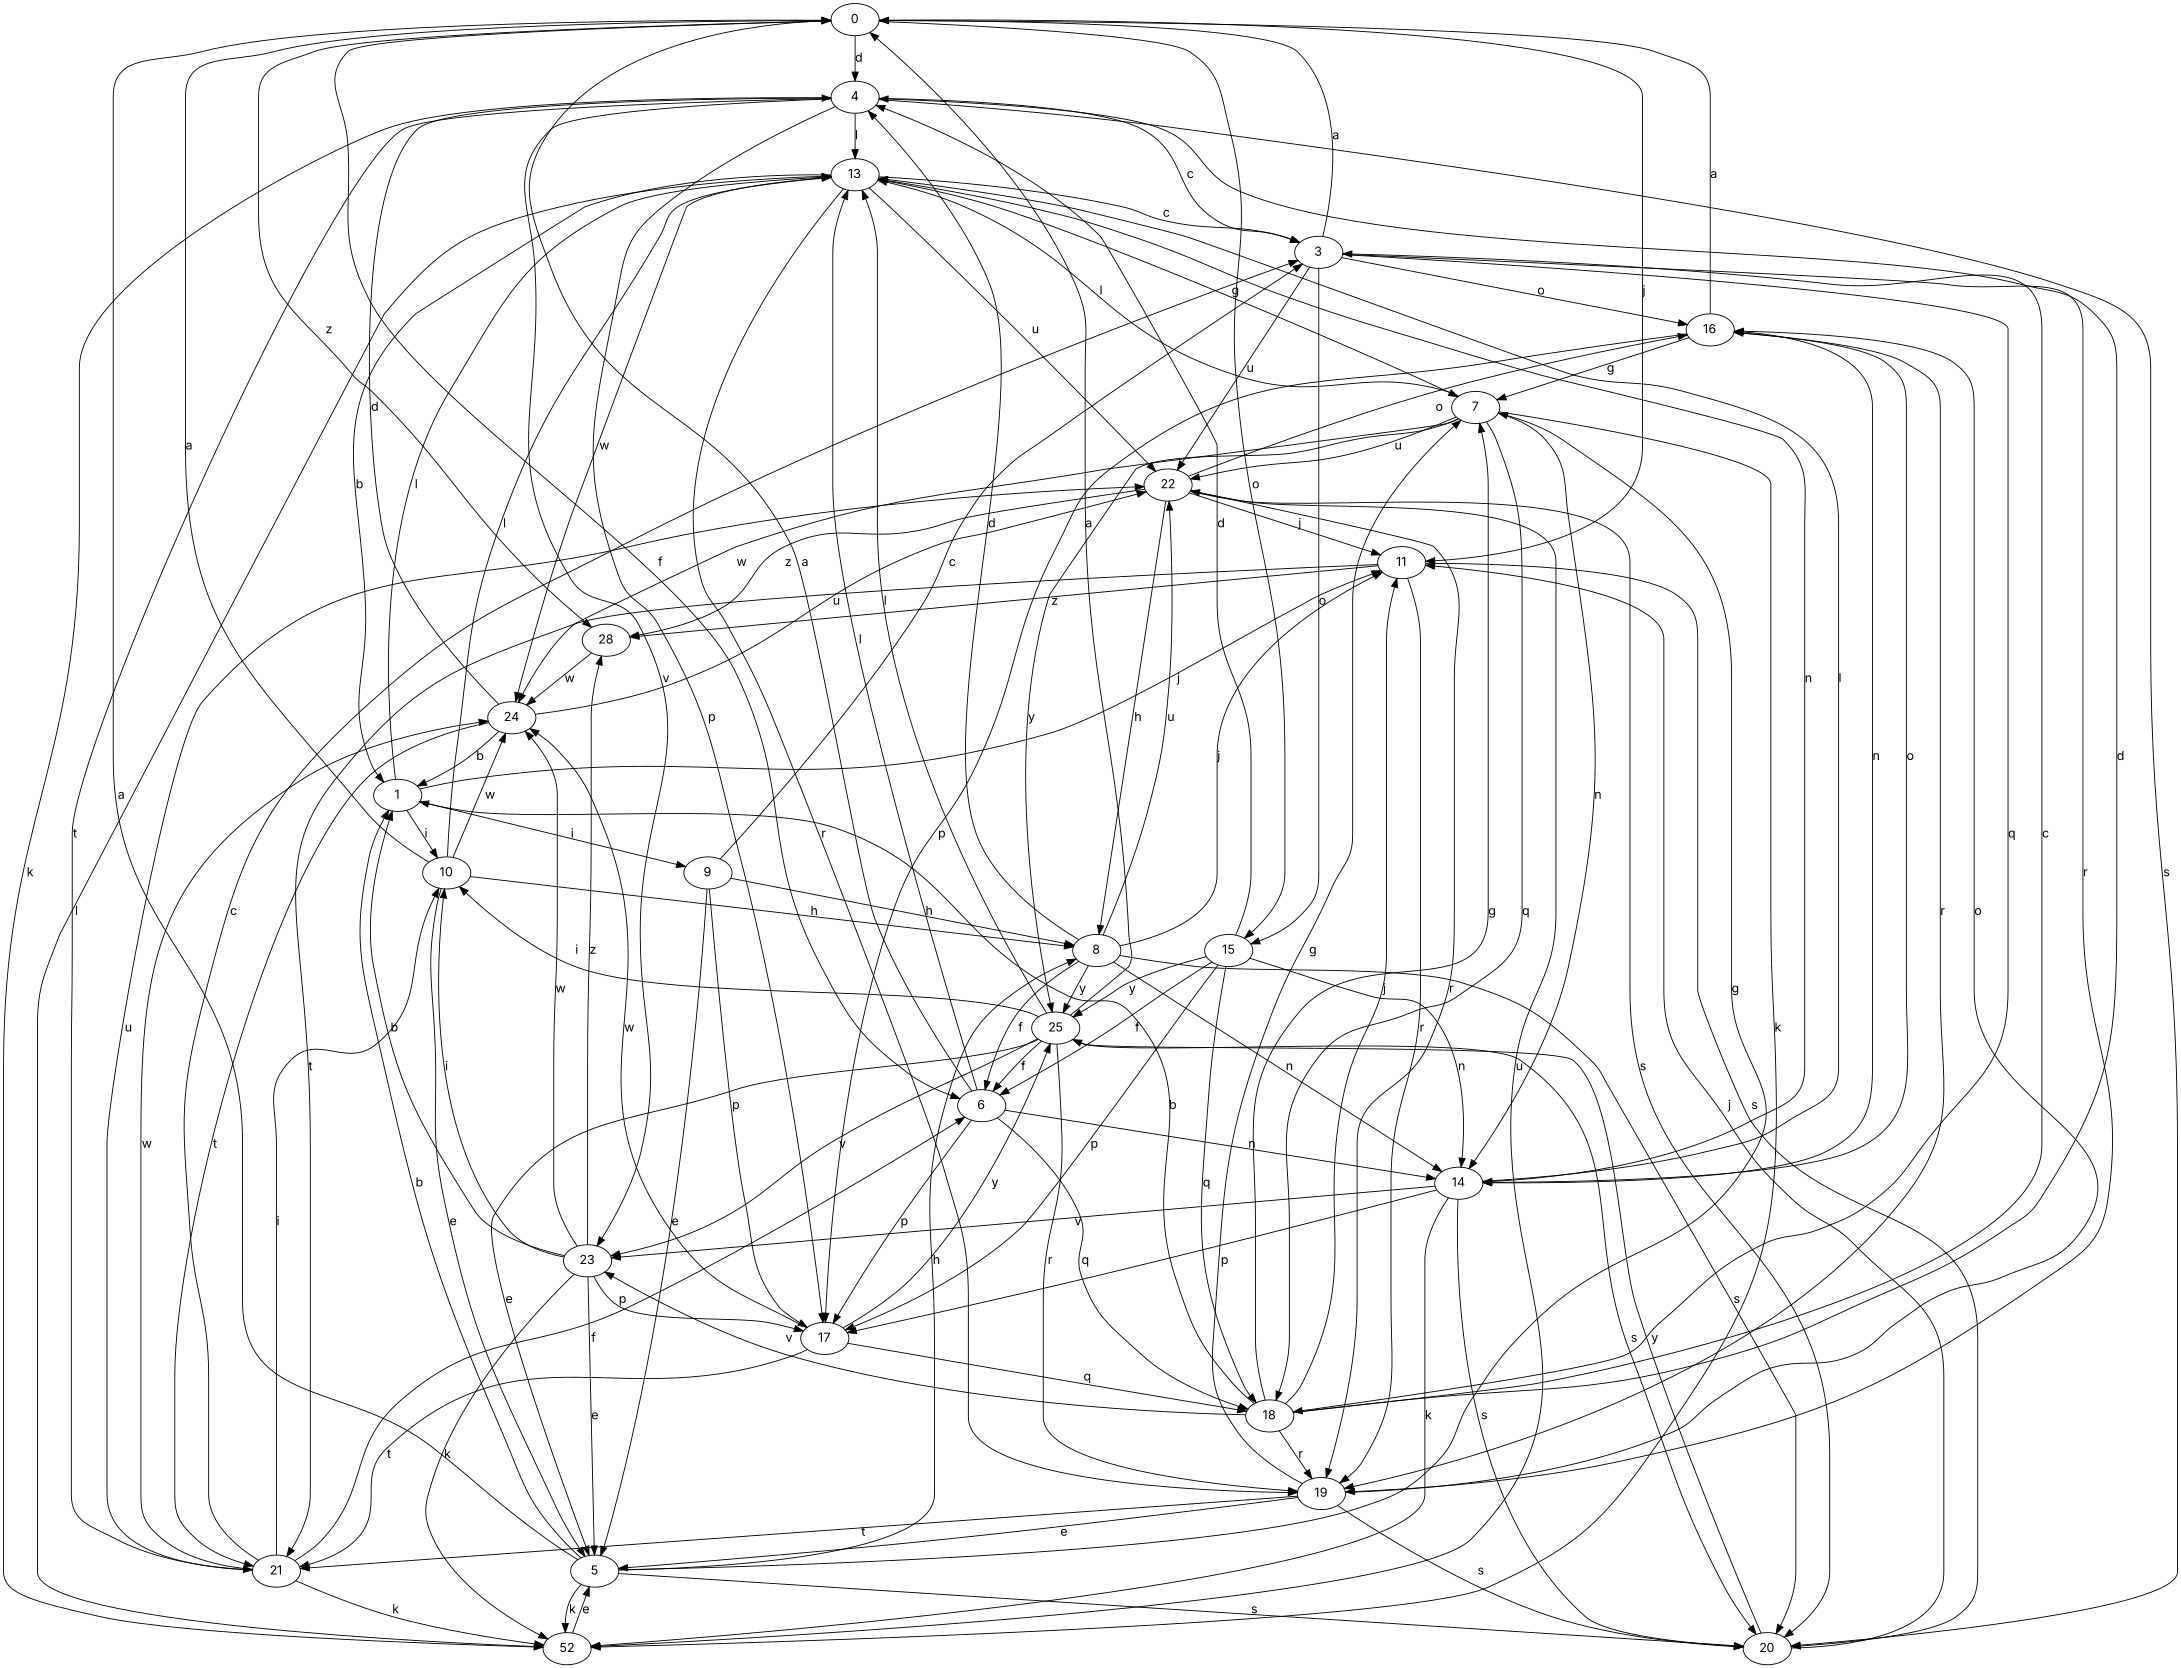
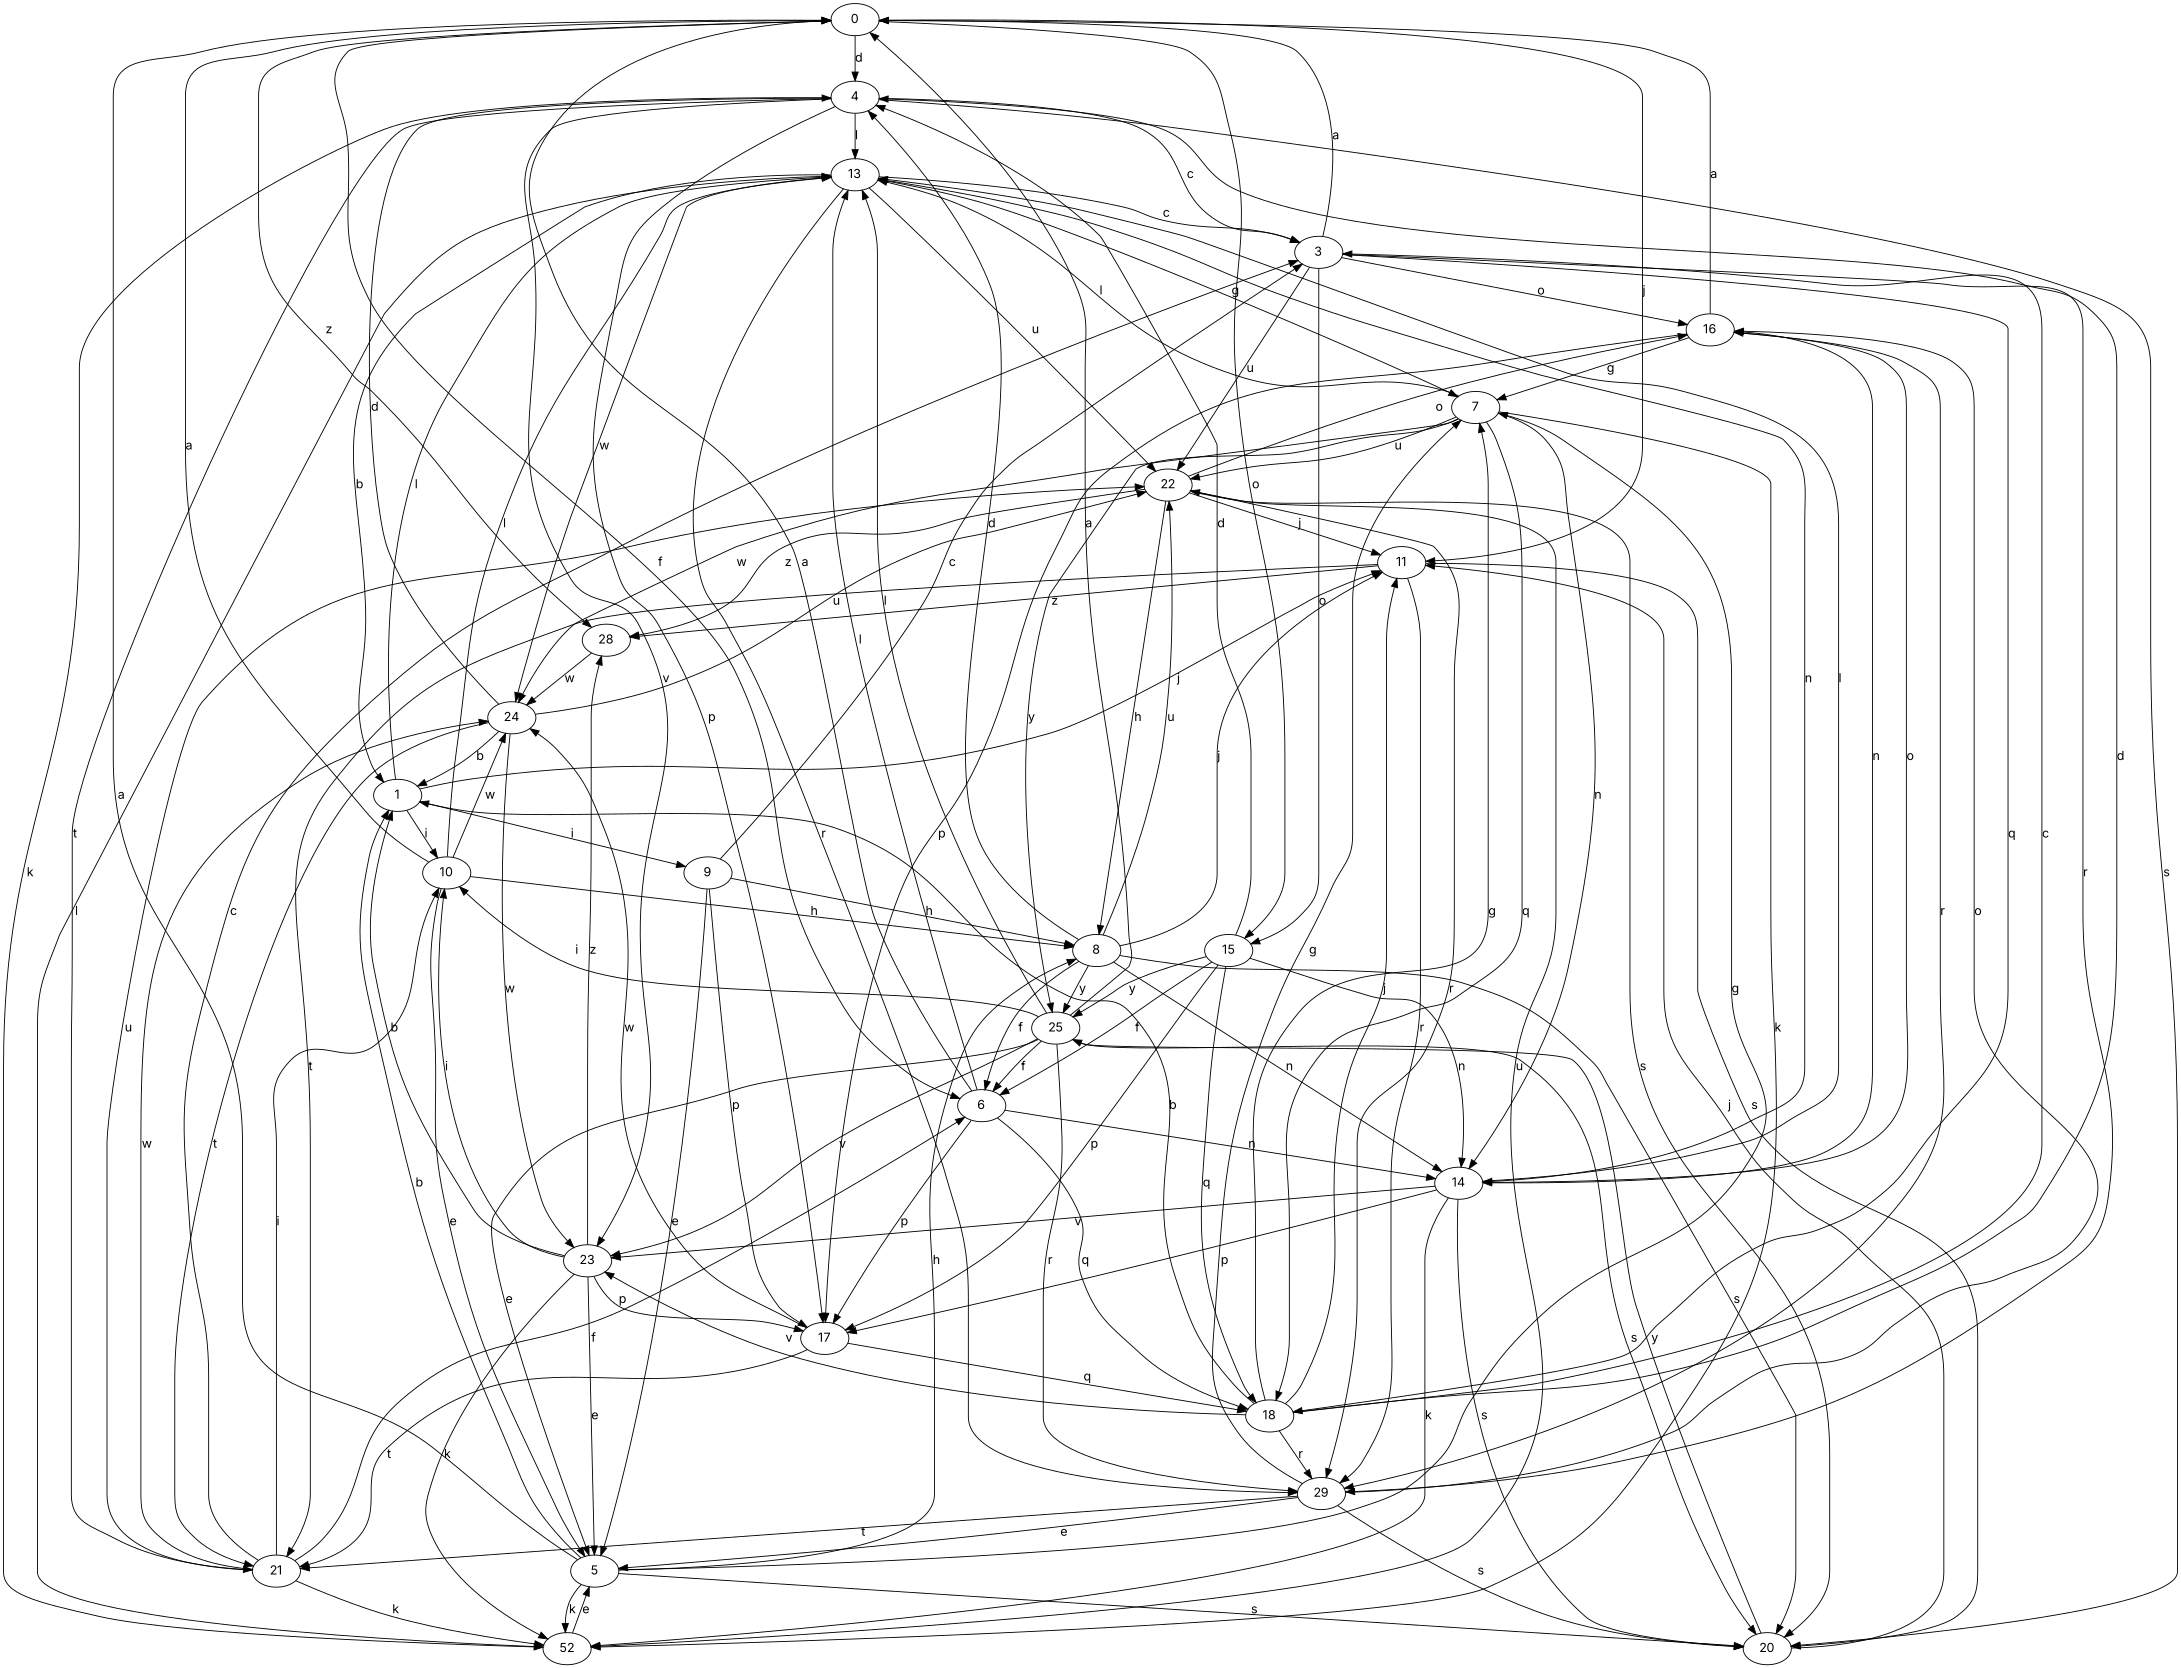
(555, 991) -> (506, 993)
(967, 1208) -> none
(1321, 1494) -> (1321, 1494)
